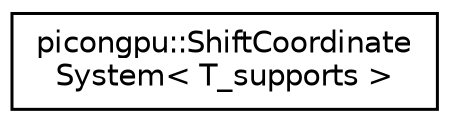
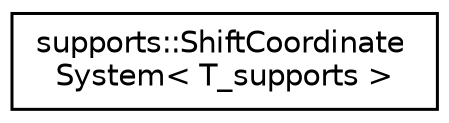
(225, 61) -> (225, 61)
